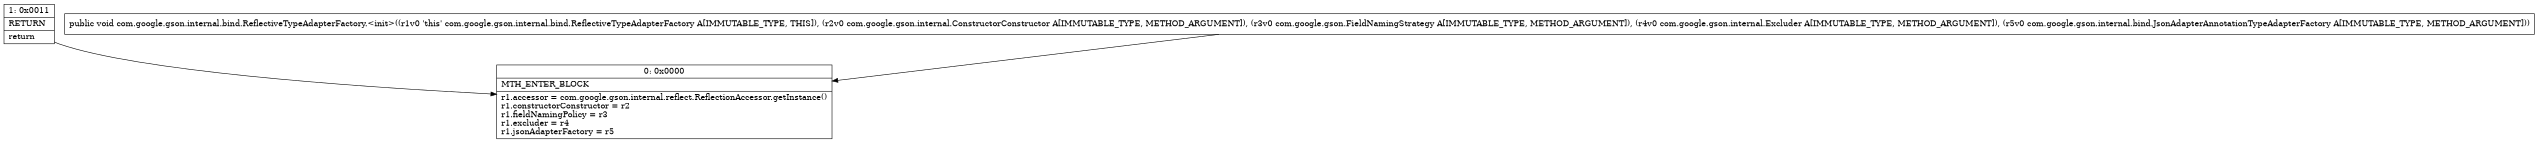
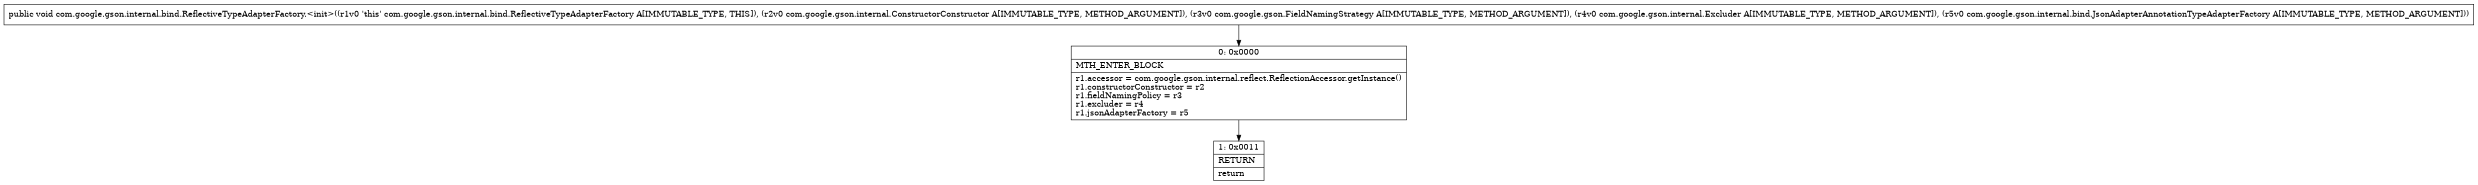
(271, 78) -> (1239, 128)
